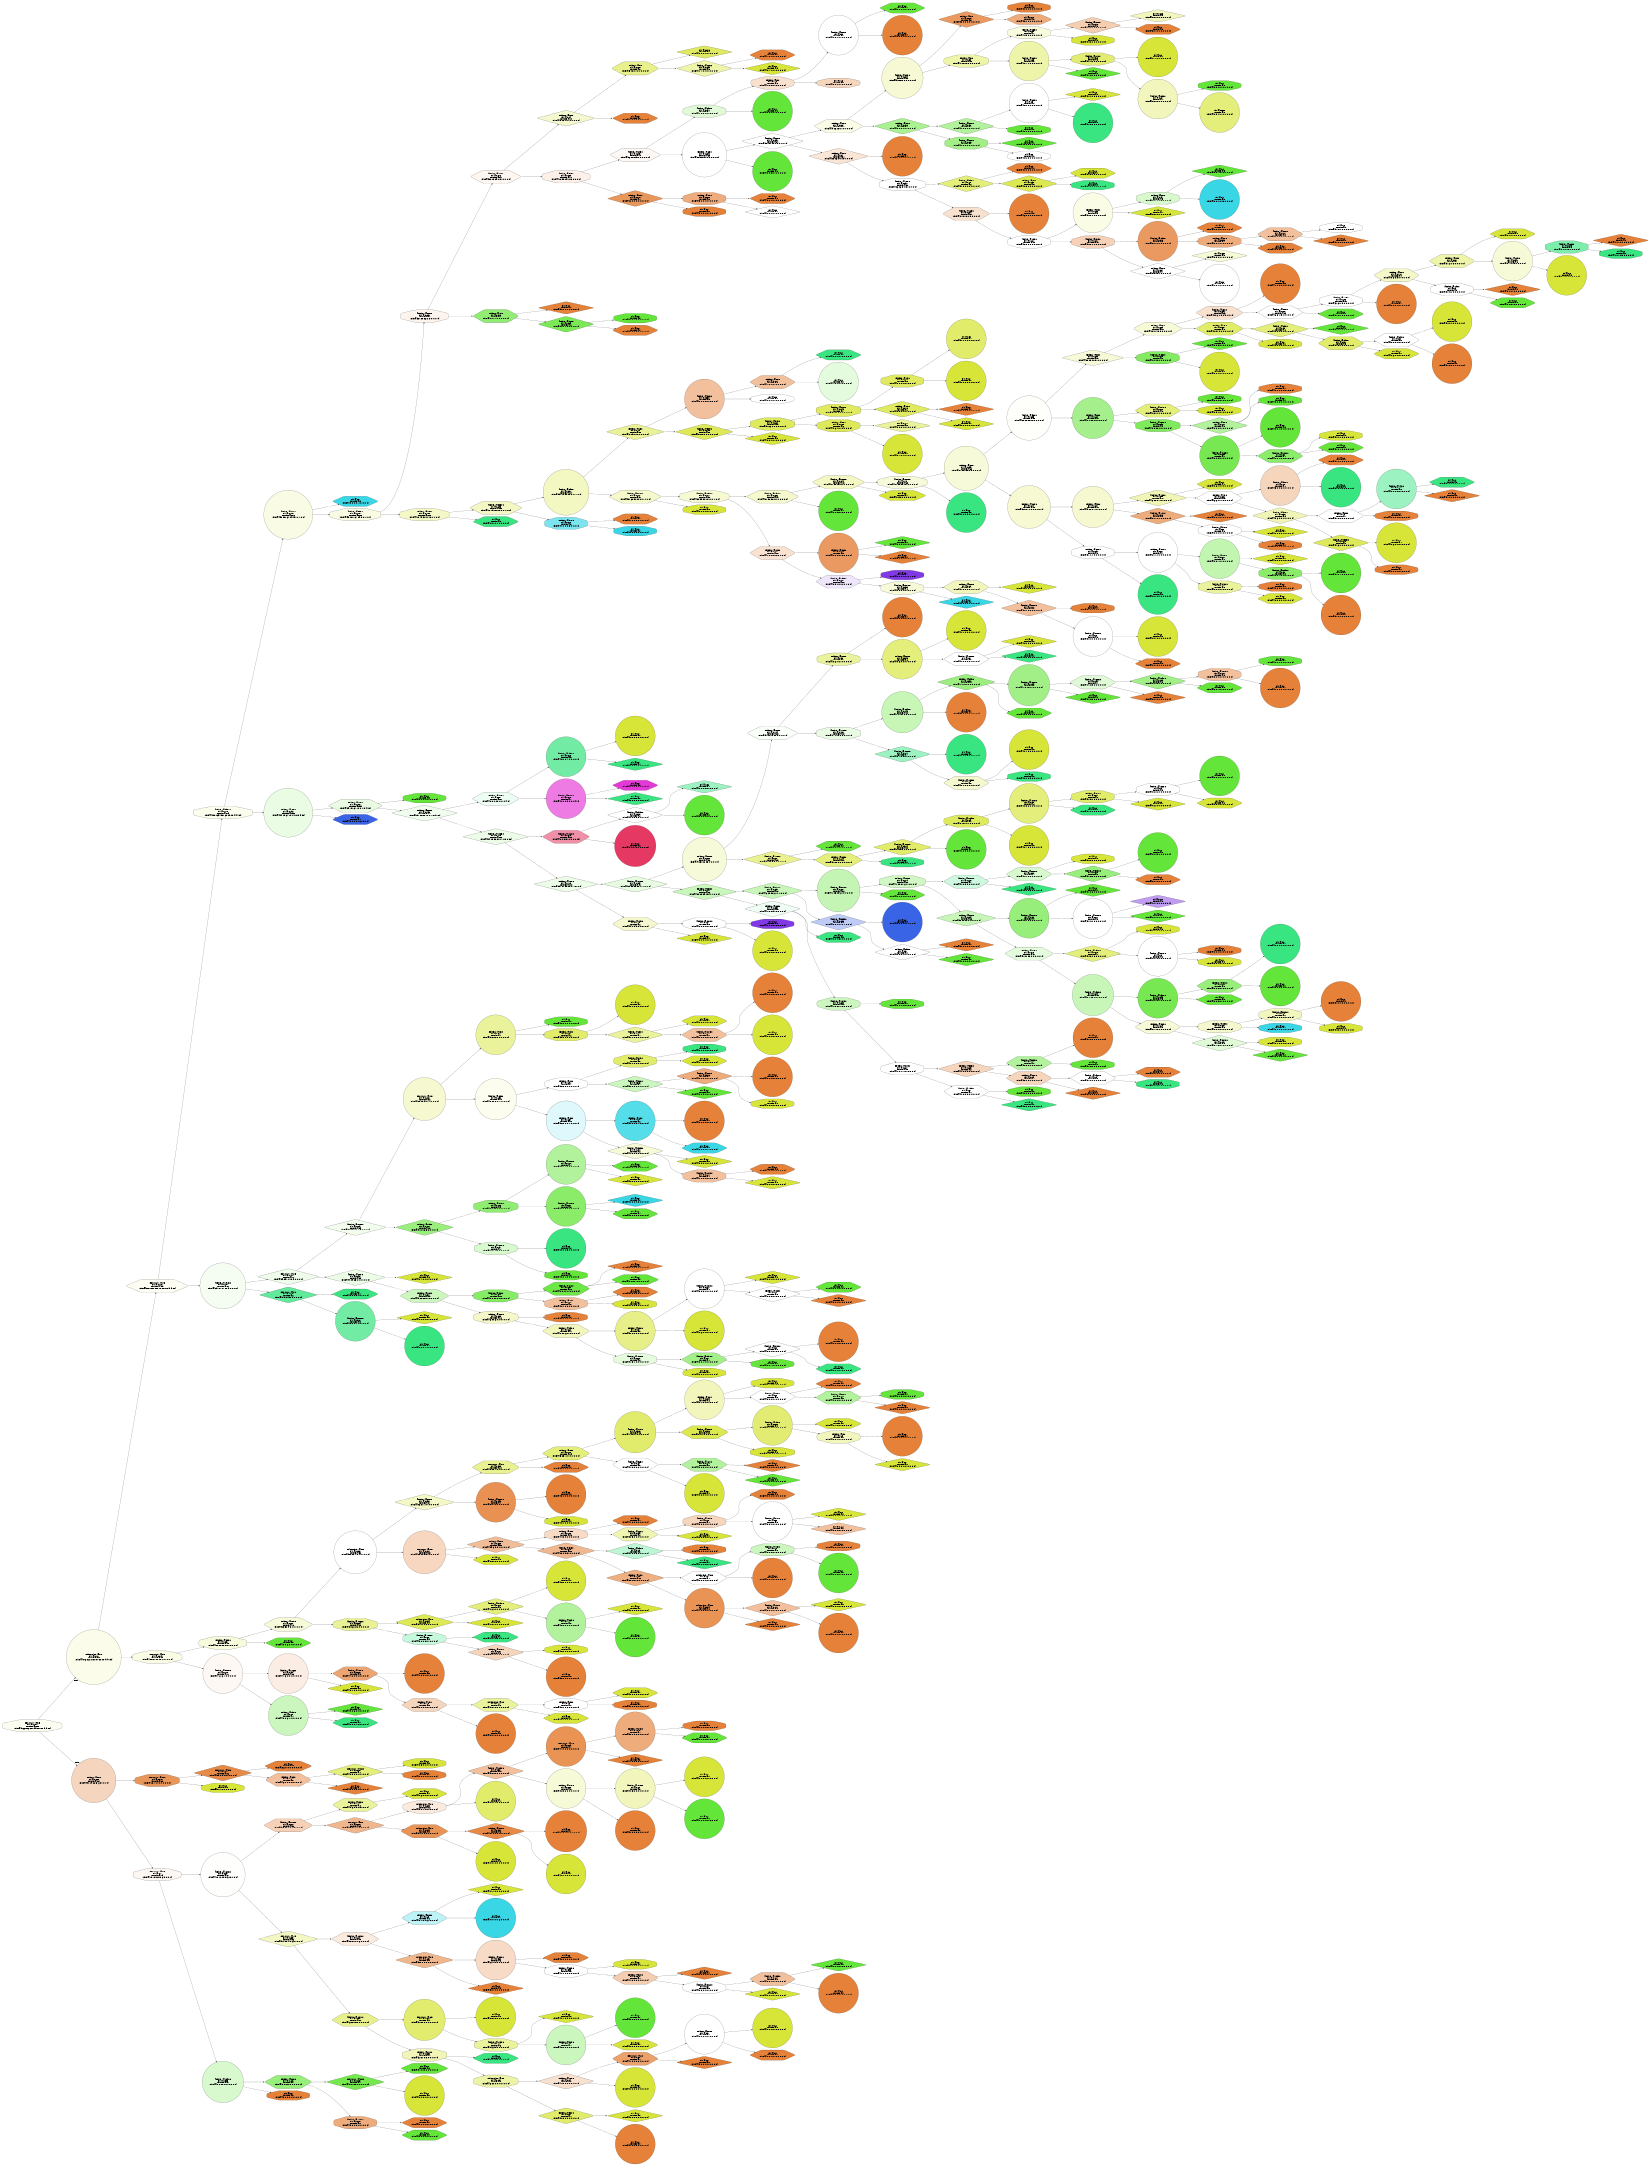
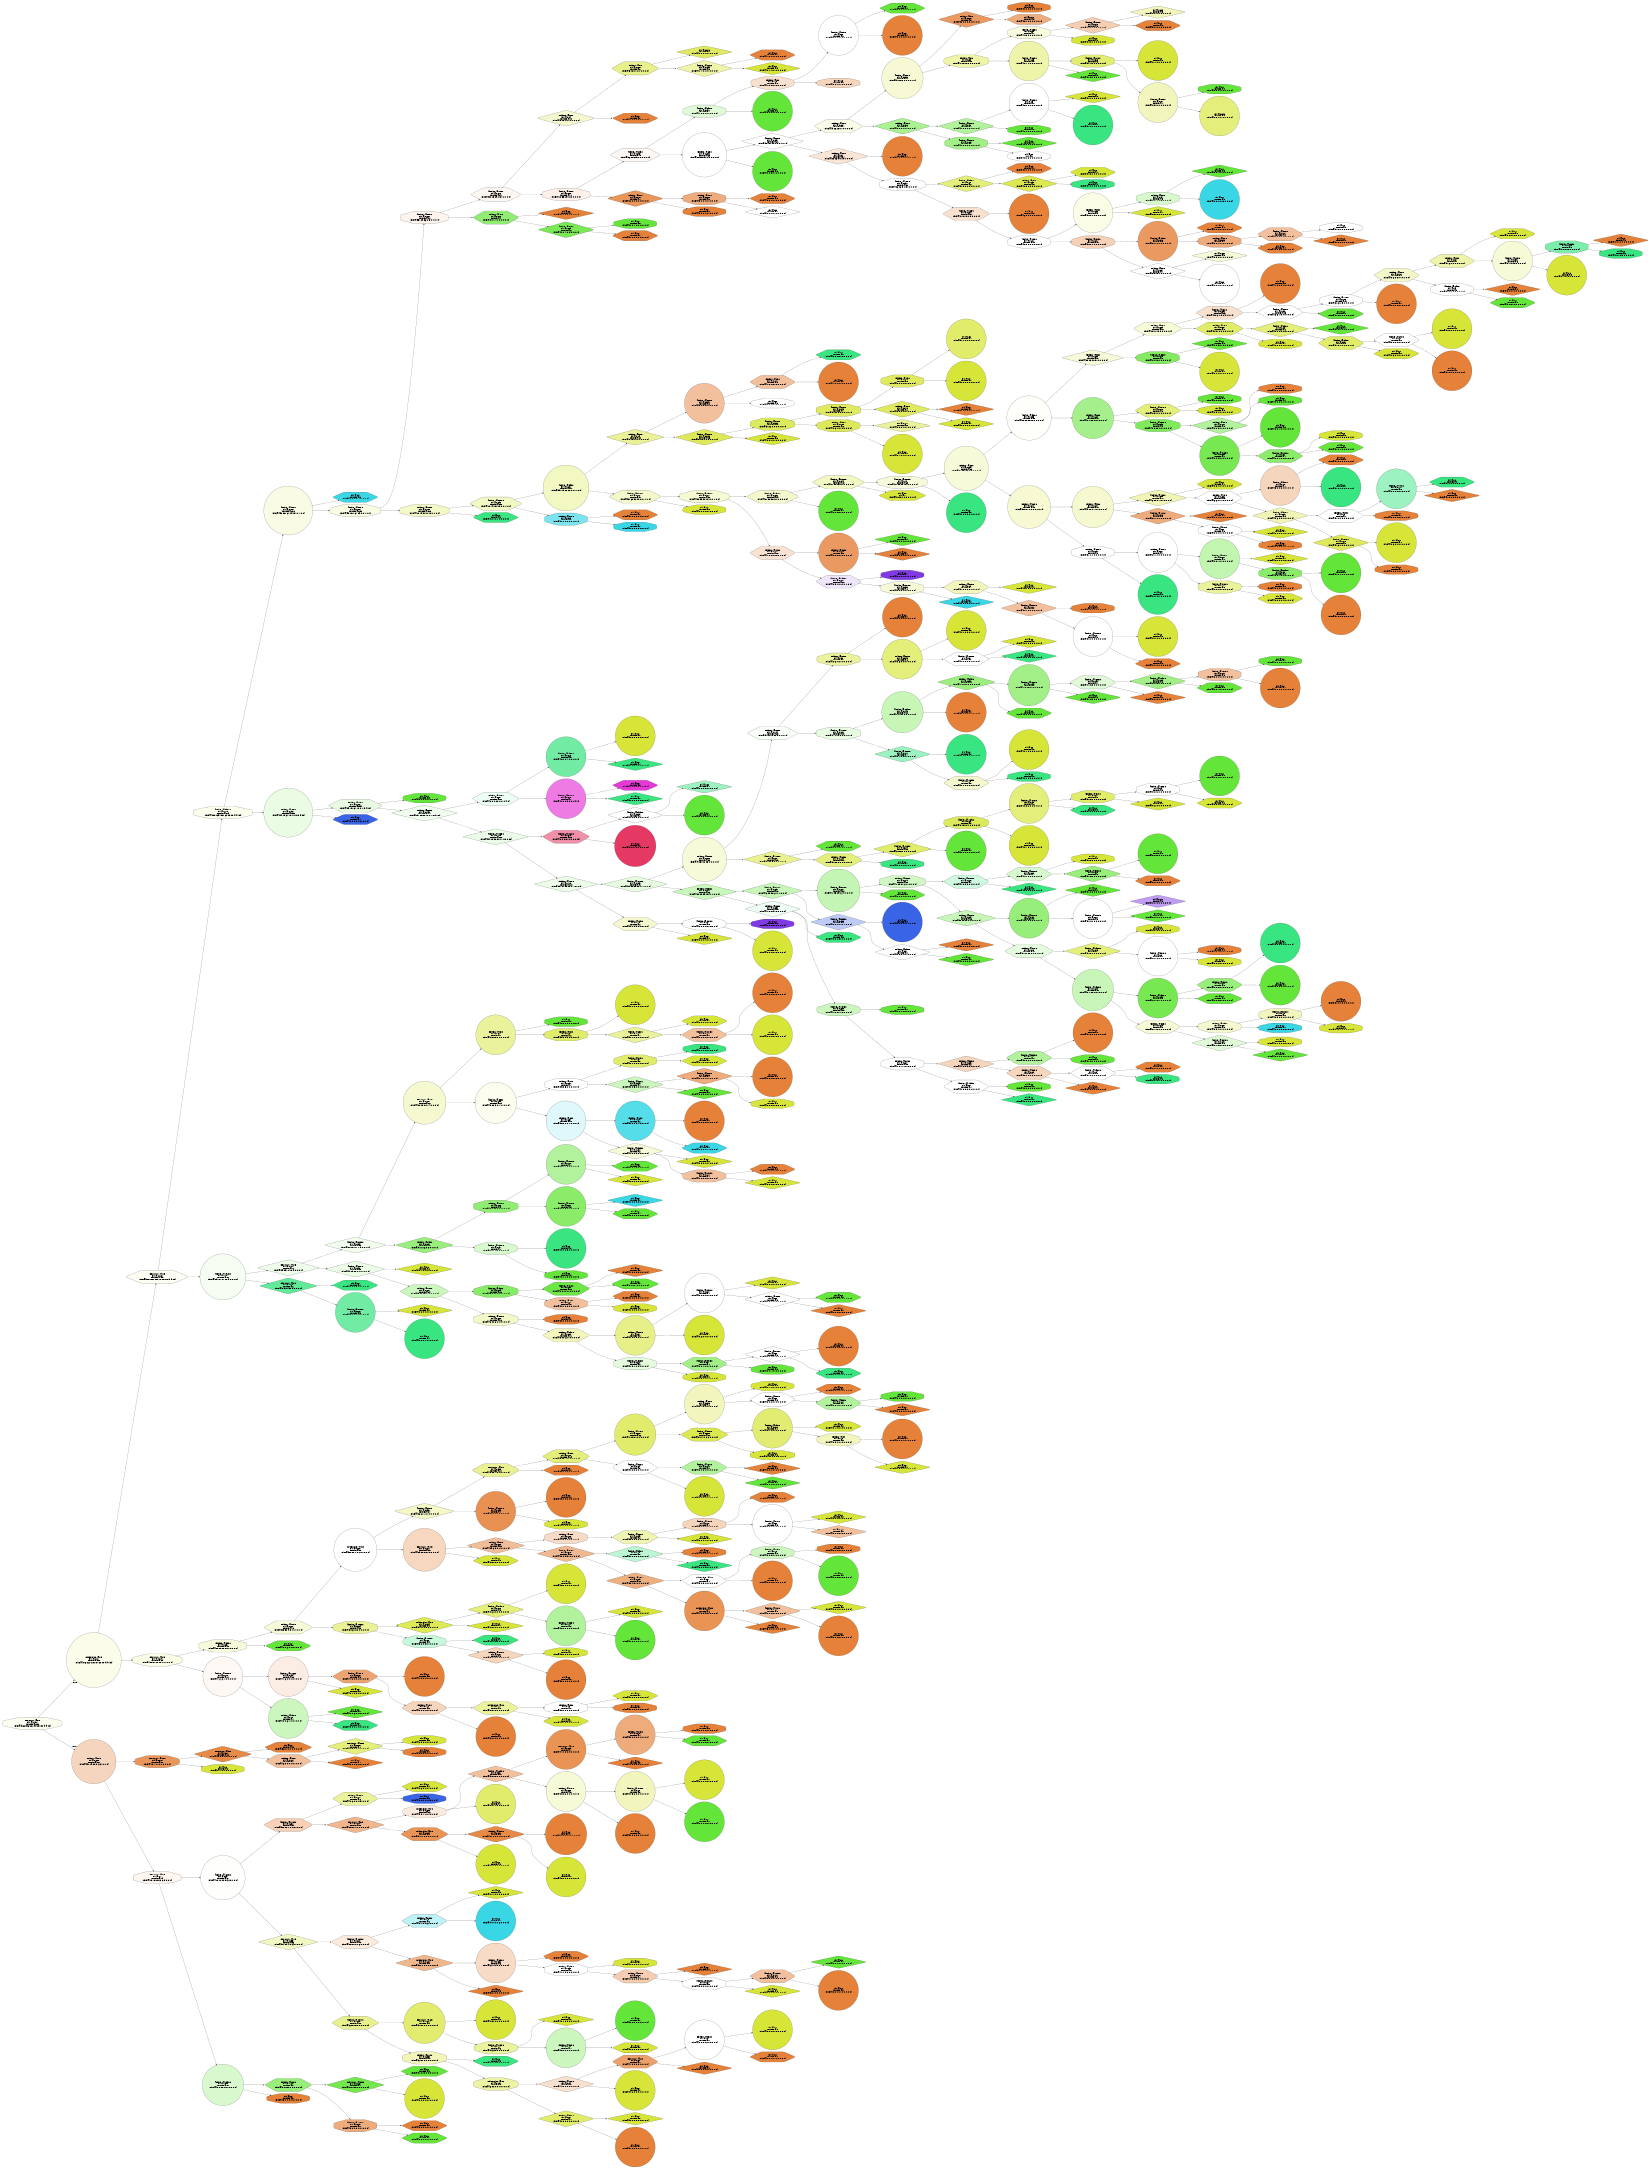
(1029, 156) -> (1029, 156)
(839, 382) -> (839, 382)
(902, 496) -> (902, 496)
(635, 1521) -> none
none -> (425, 1799)
